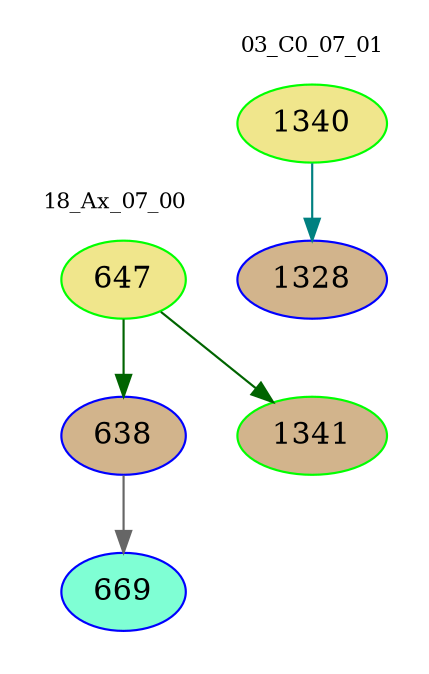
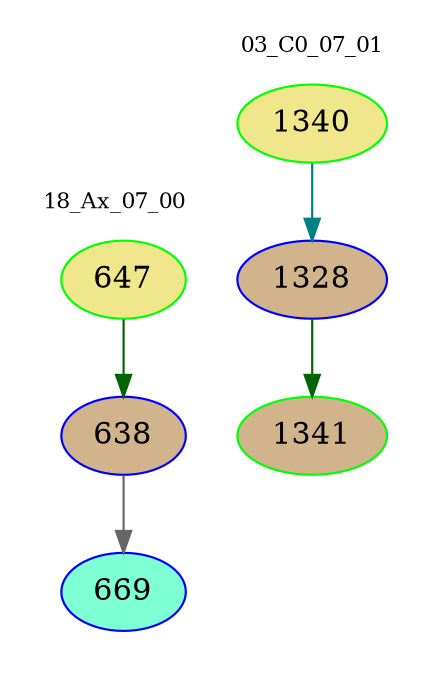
(189, 335) -> (312, 347)
